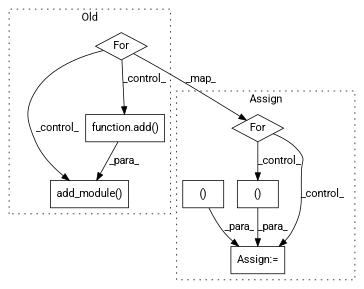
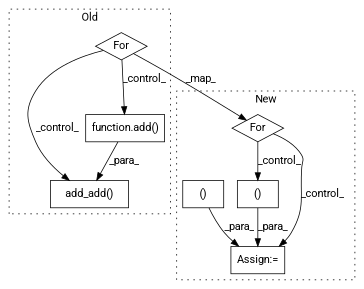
(266, 100) -> (266, 100)
(89, 194) -> (89, 194)
